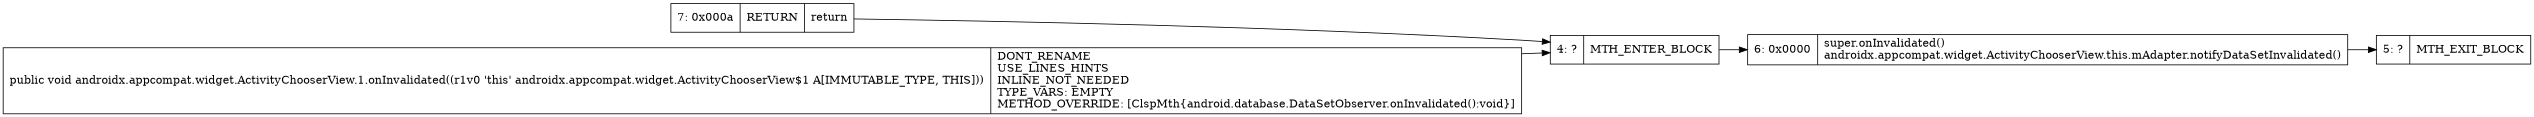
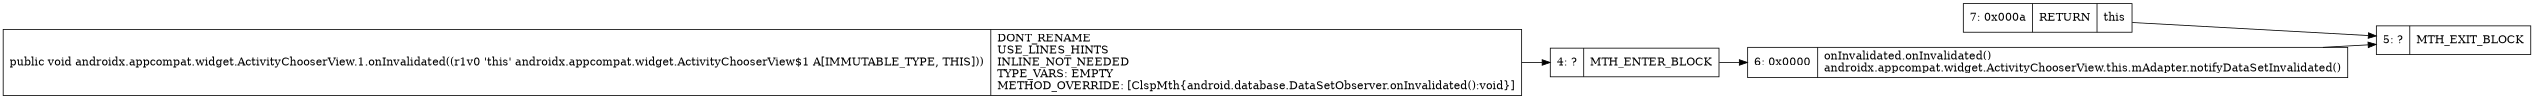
(829, 18) -> (2115, 18)
(1198, 27) -> (2250, 29)
(1885, 43) -> (1908, 56)
